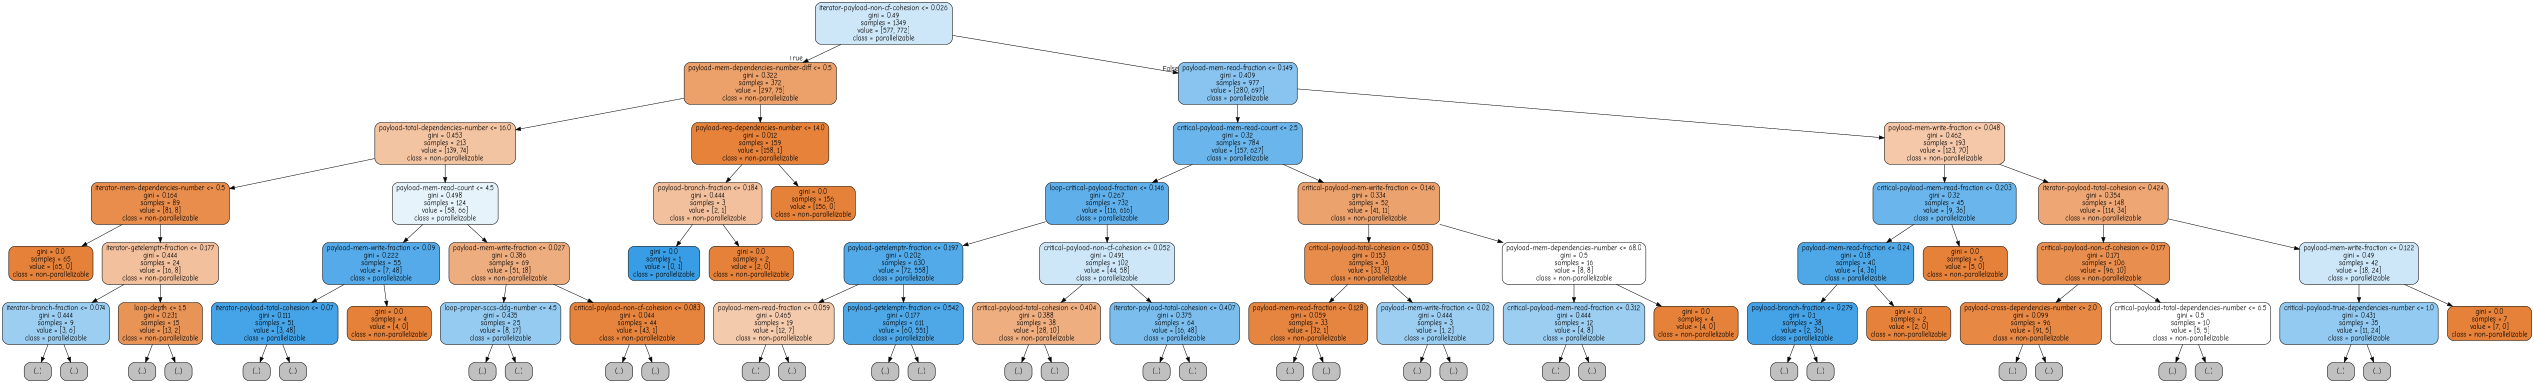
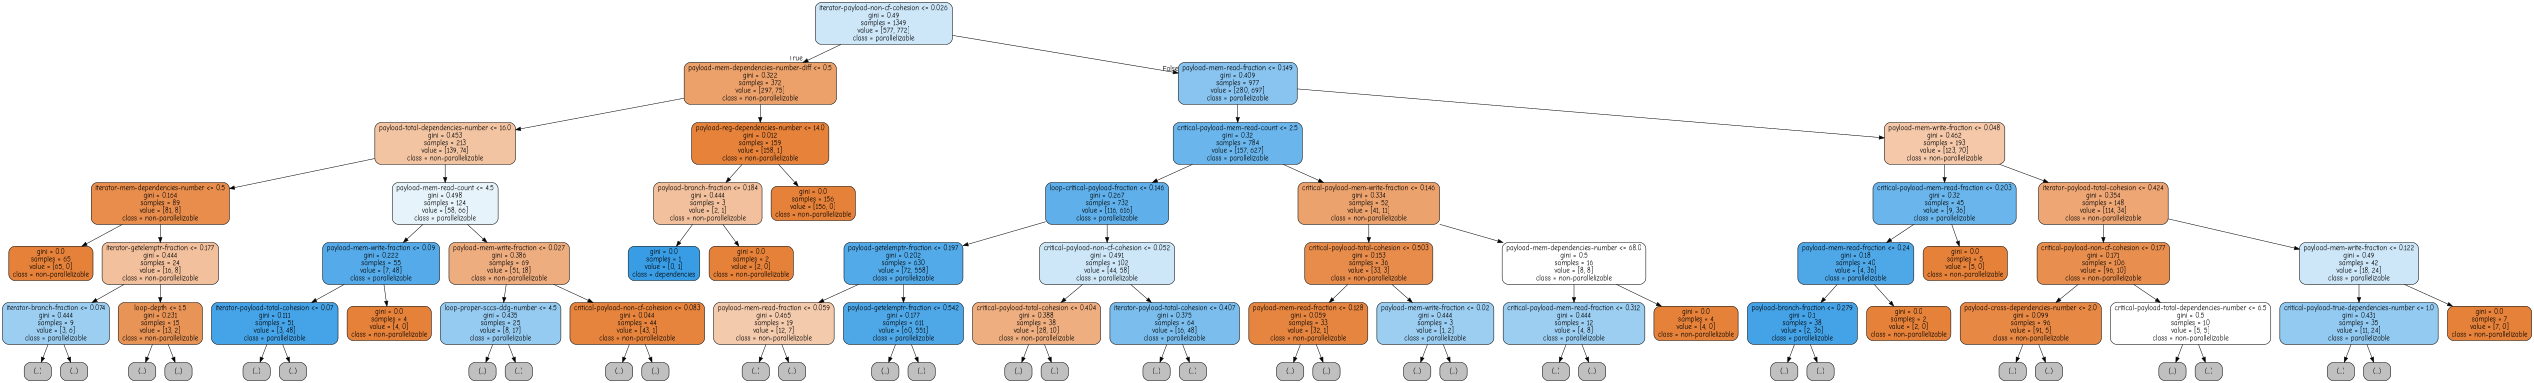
(664, 263) -> (664, 263)
